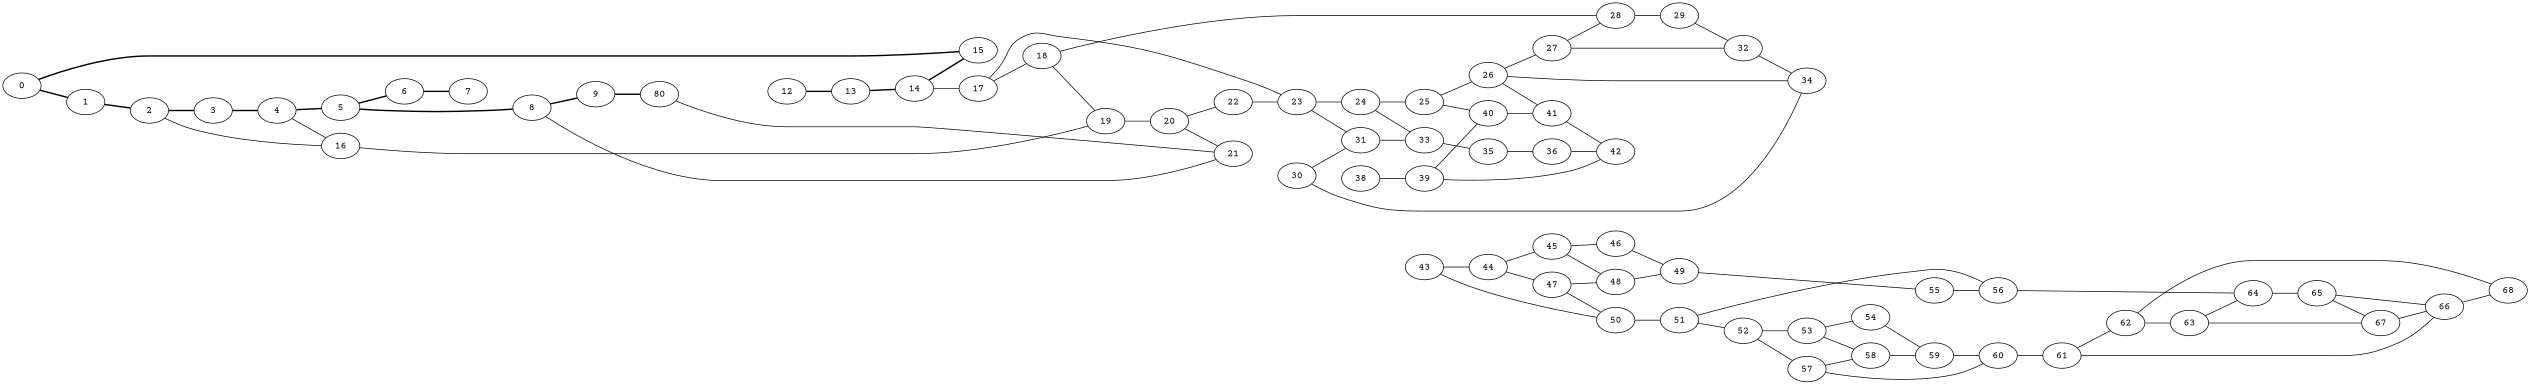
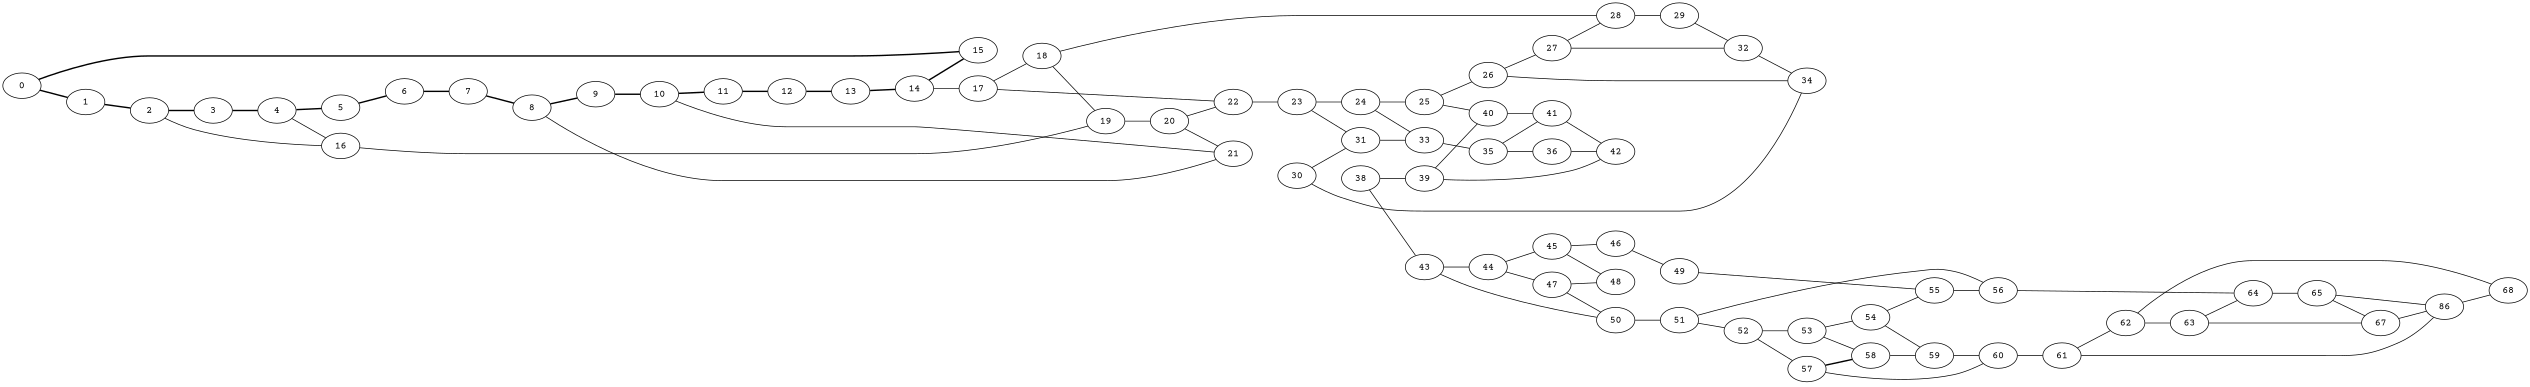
(1128, 47) -> (1106, 95)
none -> (723, 91)
(659, 94) -> (659, 94)
(1520, 94) -> (1520, 132)
(436, 112) -> (500, 100)
none -> (1392, 223)
(1648, 277) -> none
none -> (1903, 304)
(2444, 307) -> (2444, 307)
(1839, 362) -> (1839, 362)
